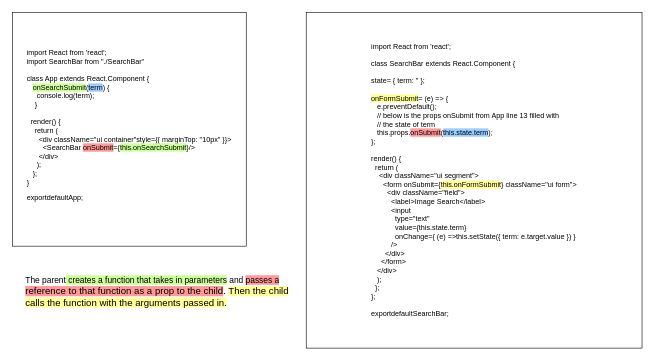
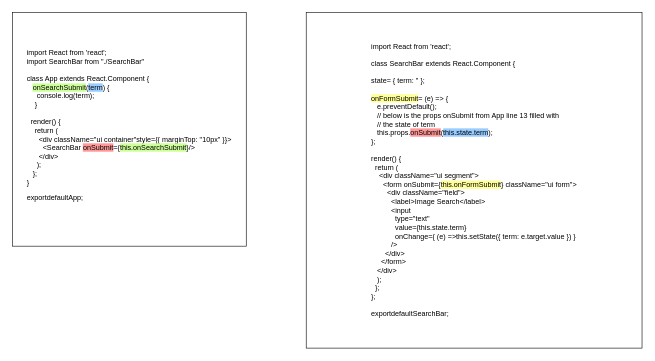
(159, 289) -> none
